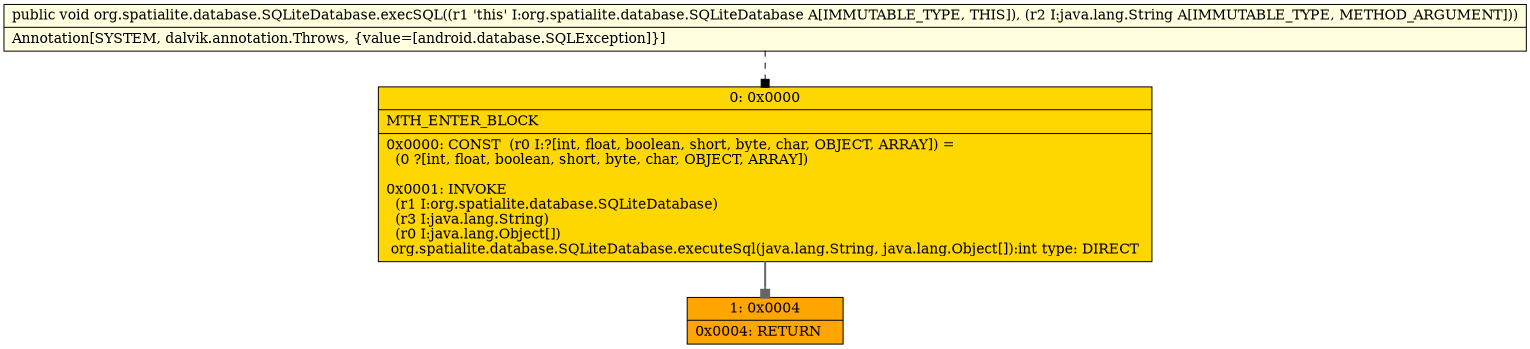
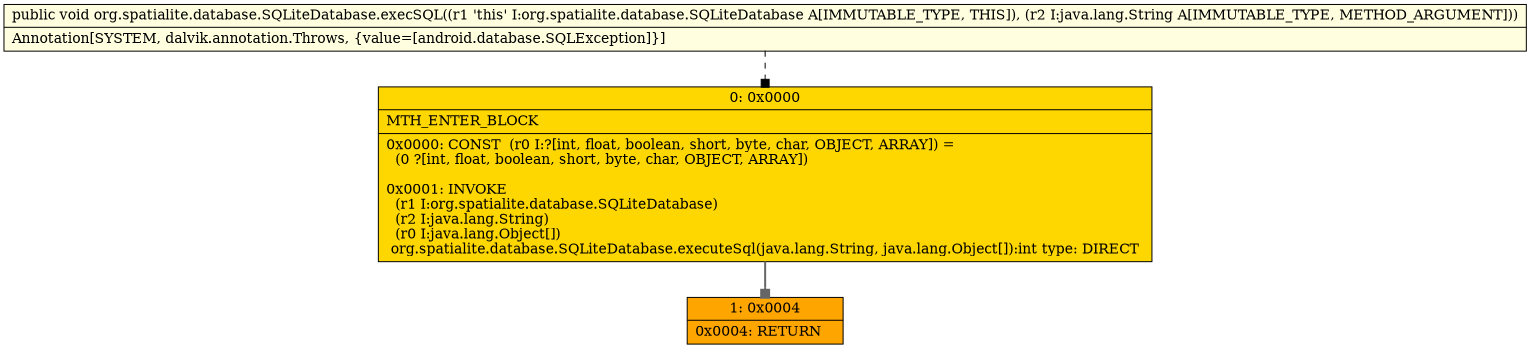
(468, 219) -> (468, 219)
